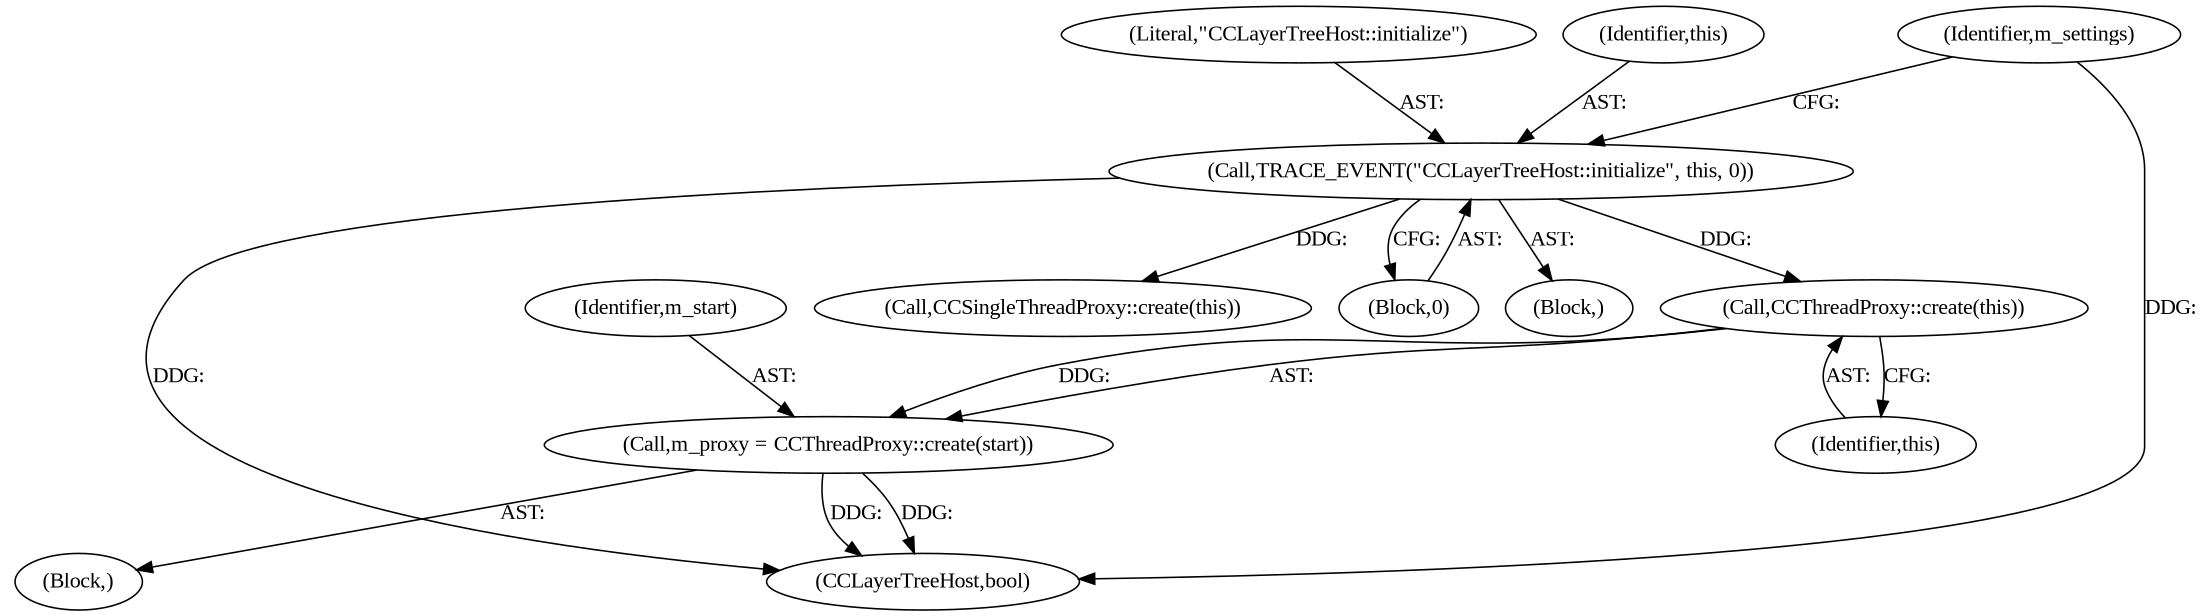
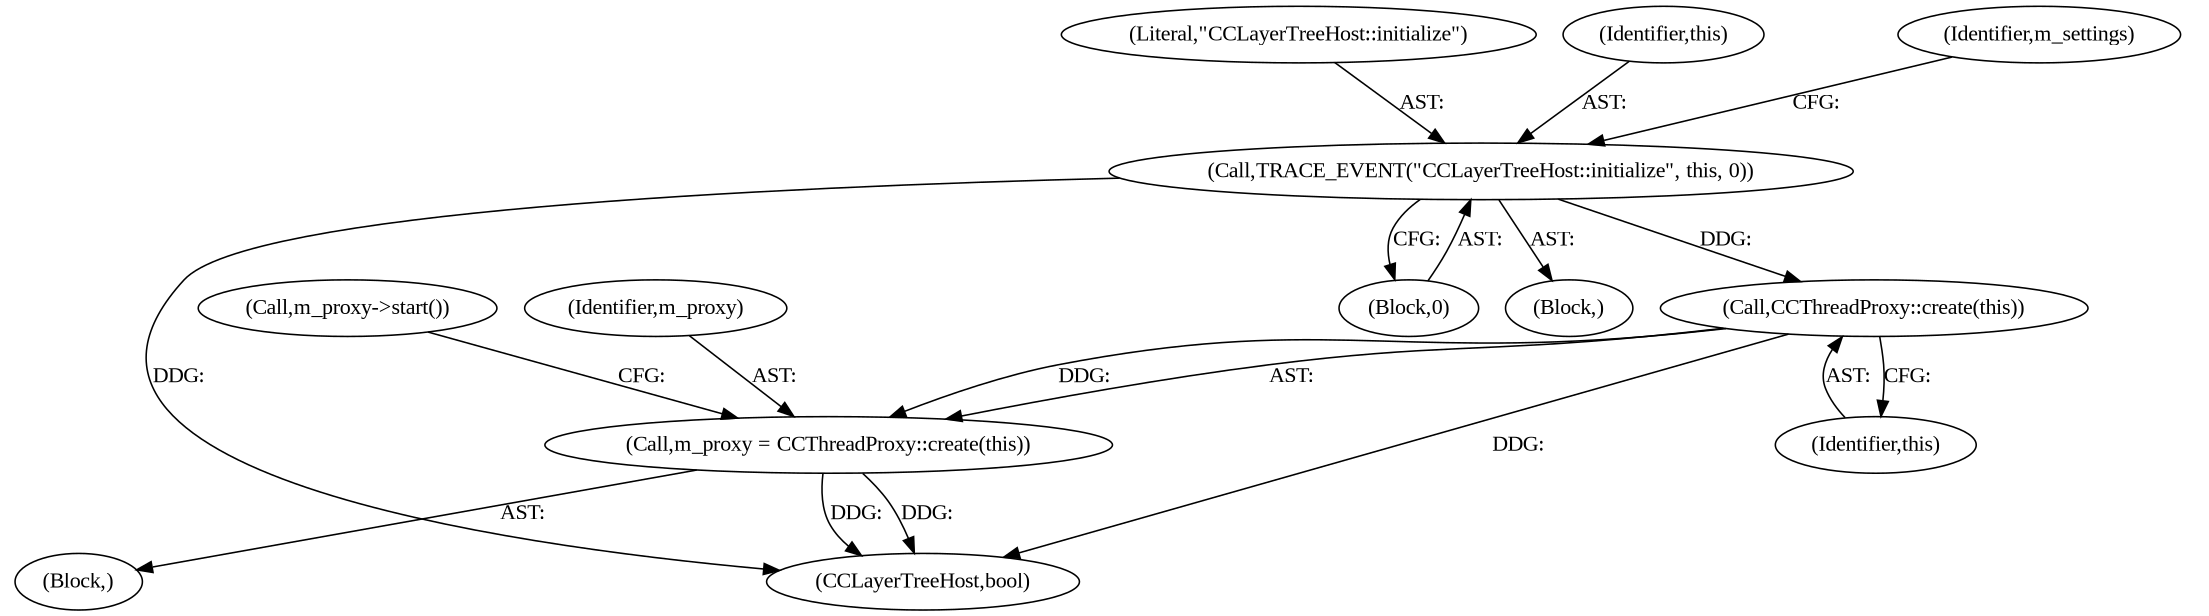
none -> (348, 308)
(656, 308) -> (656, 308)
(1063, 308) -> none
(829, 445) -> (829, 445)
(1834, 540) -> (1404, 444)
